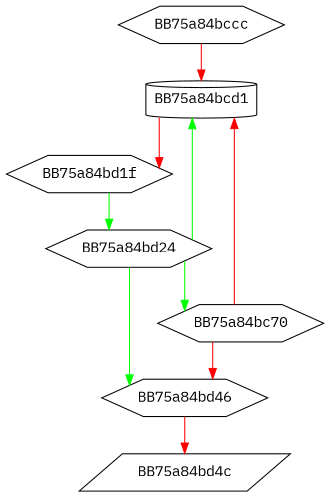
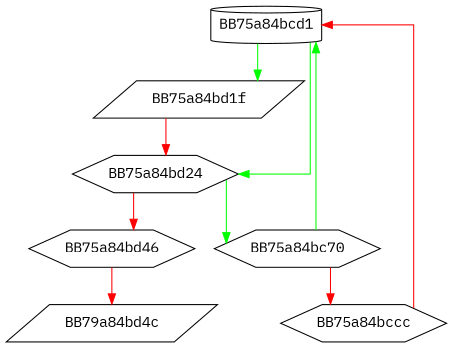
(159, 138) -> (258, 57)
(89, 174) -> (199, 99)
(192, 184) -> (307, 174)
(109, 206) -> (166, 131)
(234, 217) -> (316, 177)
(130, 321) -> (134, 206)
(213, 355) -> (330, 281)
(185, 472) -> (112, 323)
